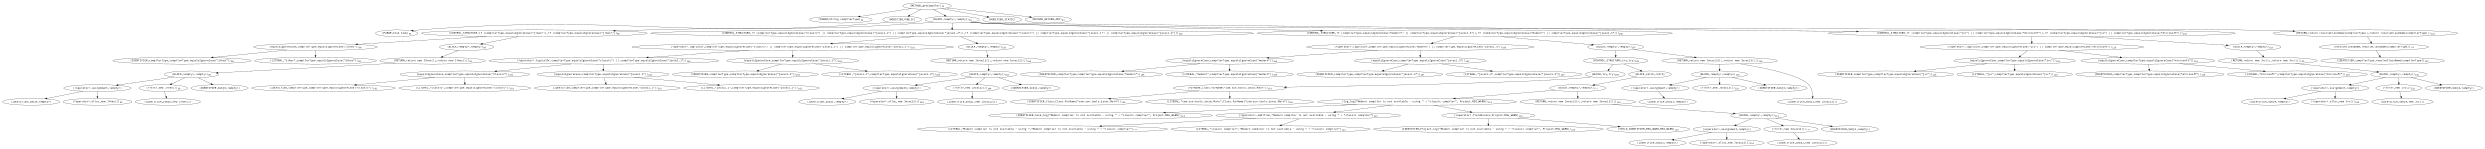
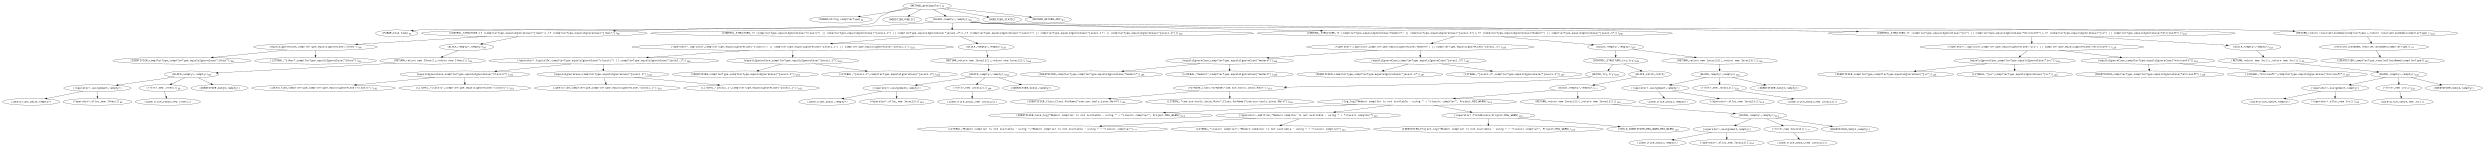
(651, 27) -> (625, 29)
(1782, 73) -> (1764, 95)
none -> (1737, 102)
